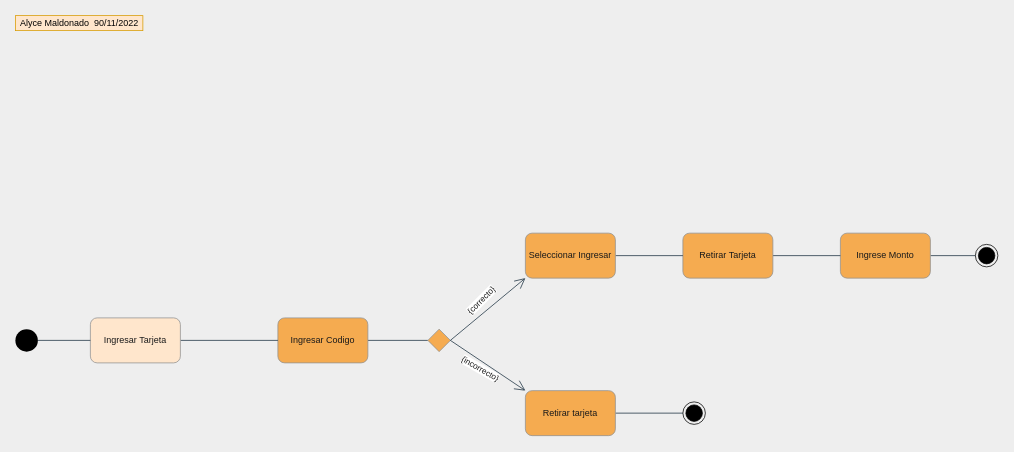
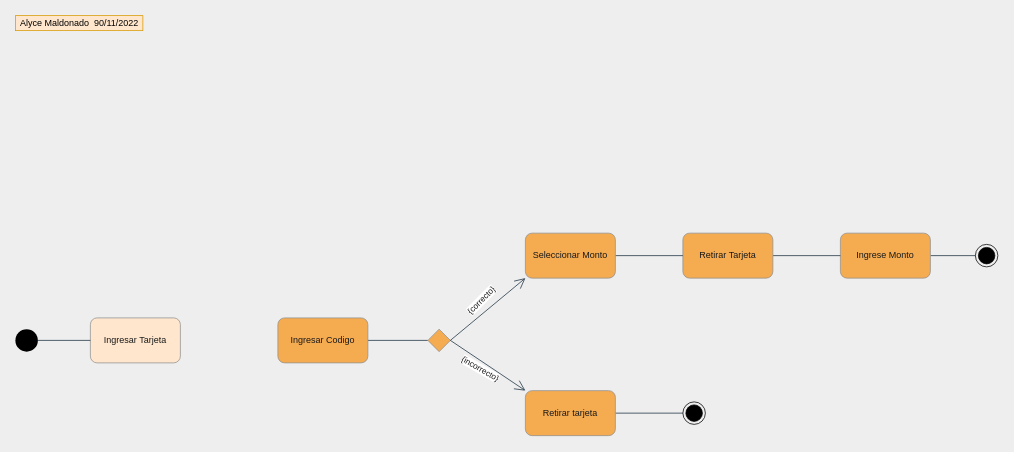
(570, 255) -> (570, 255)
(229, 340) -> none
